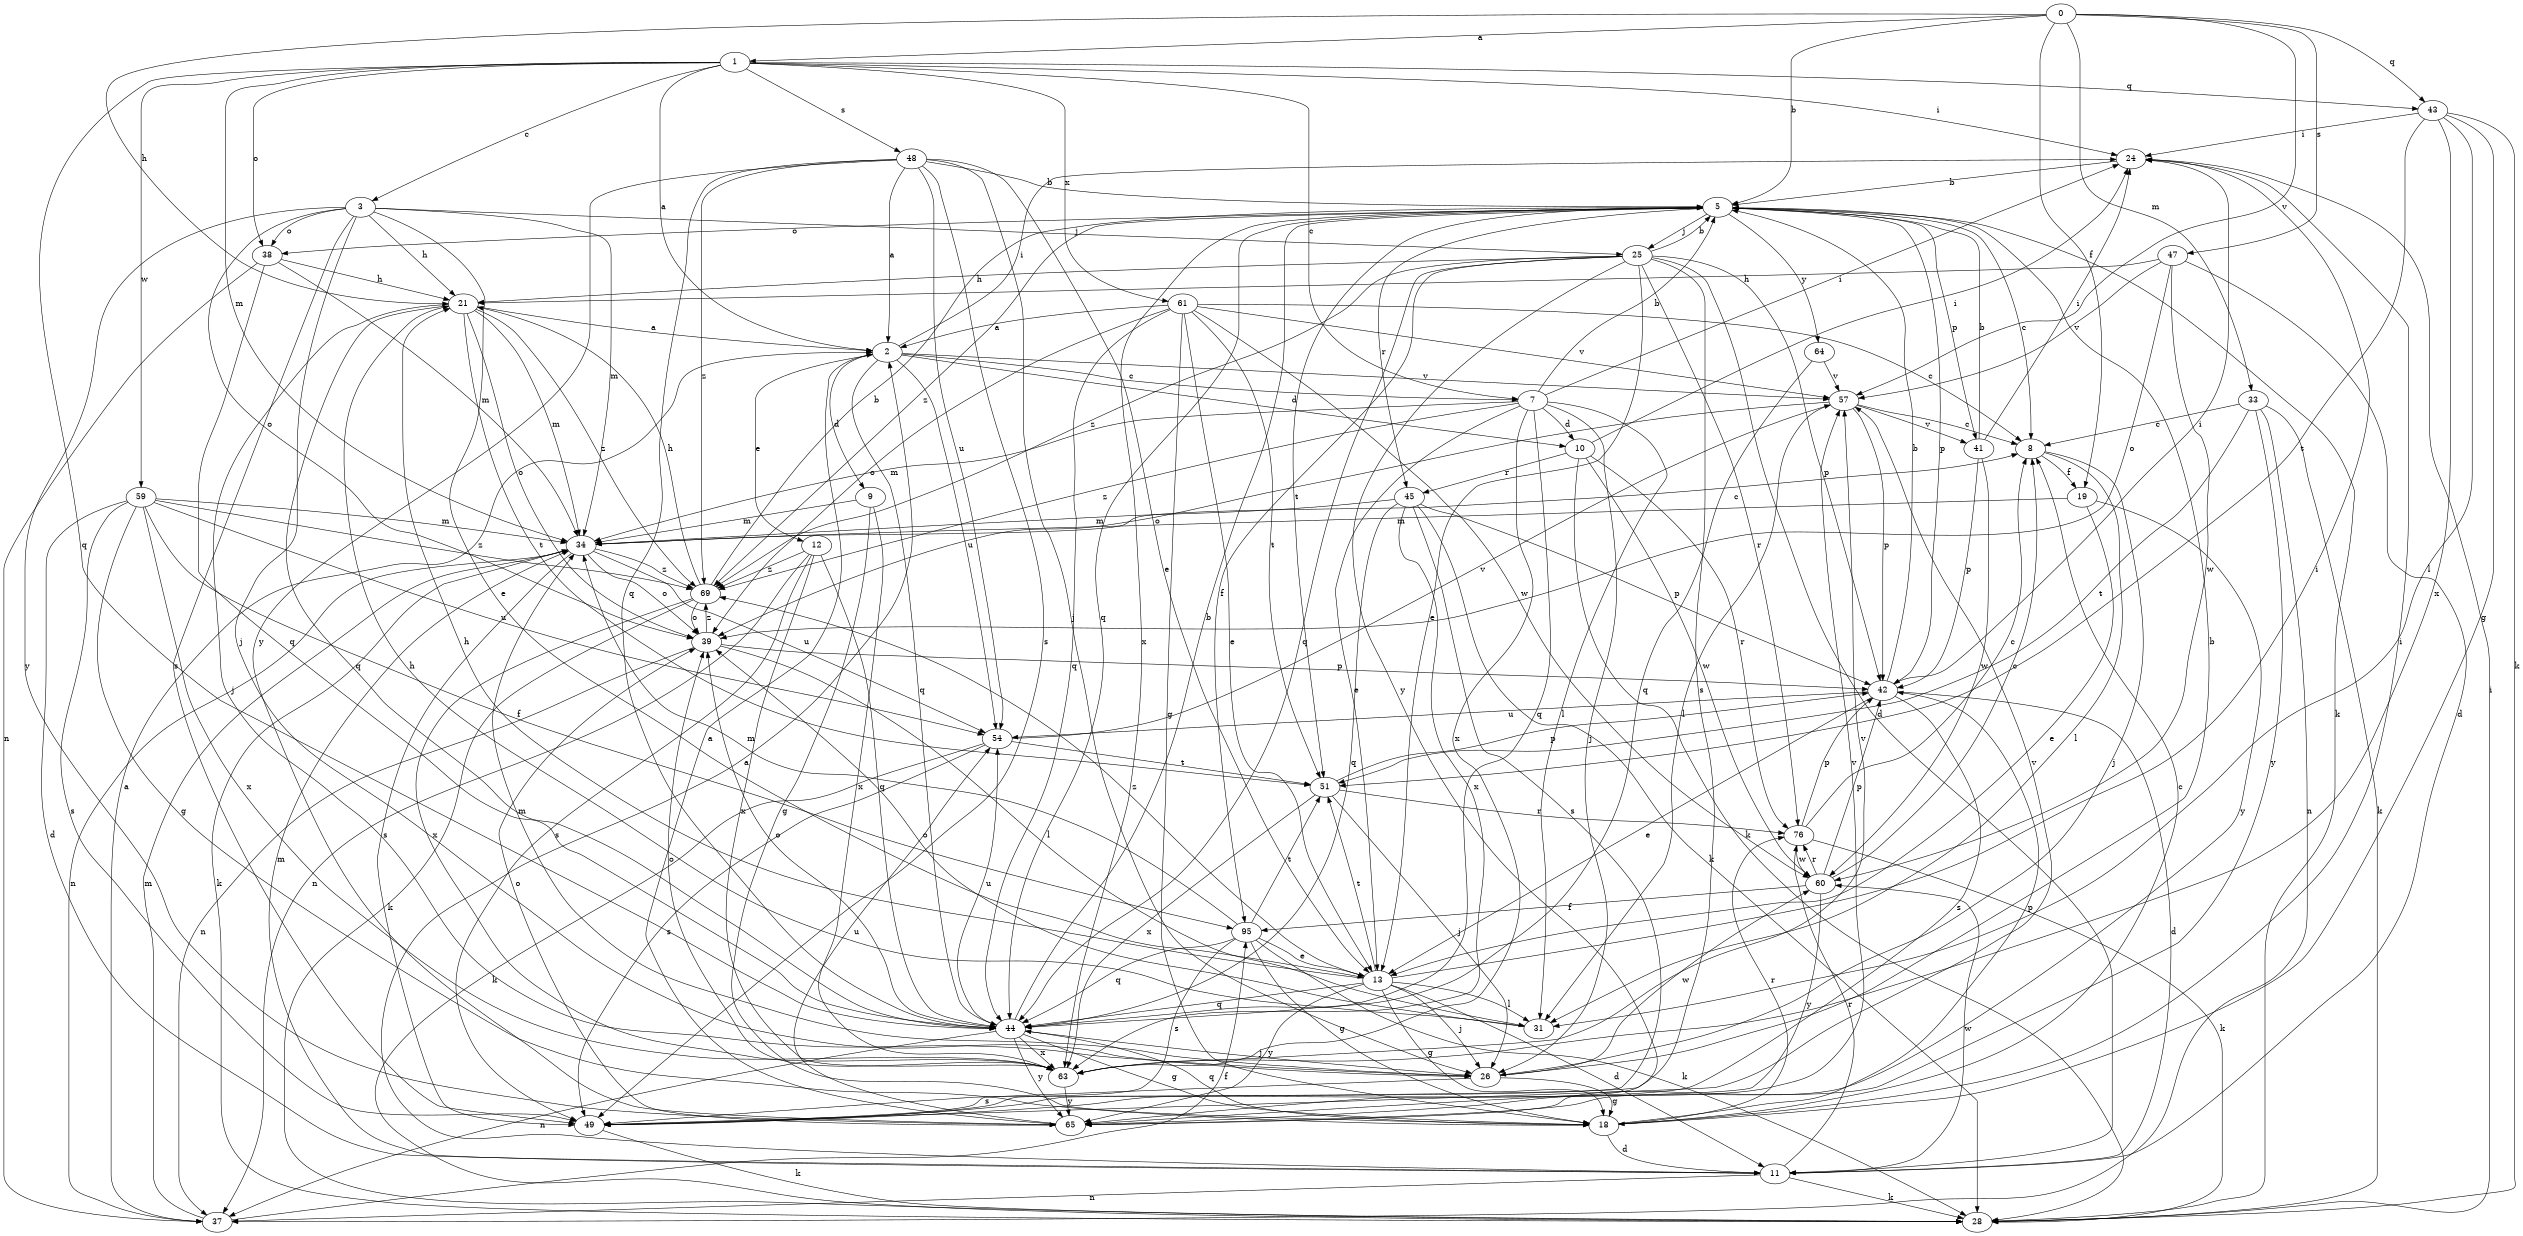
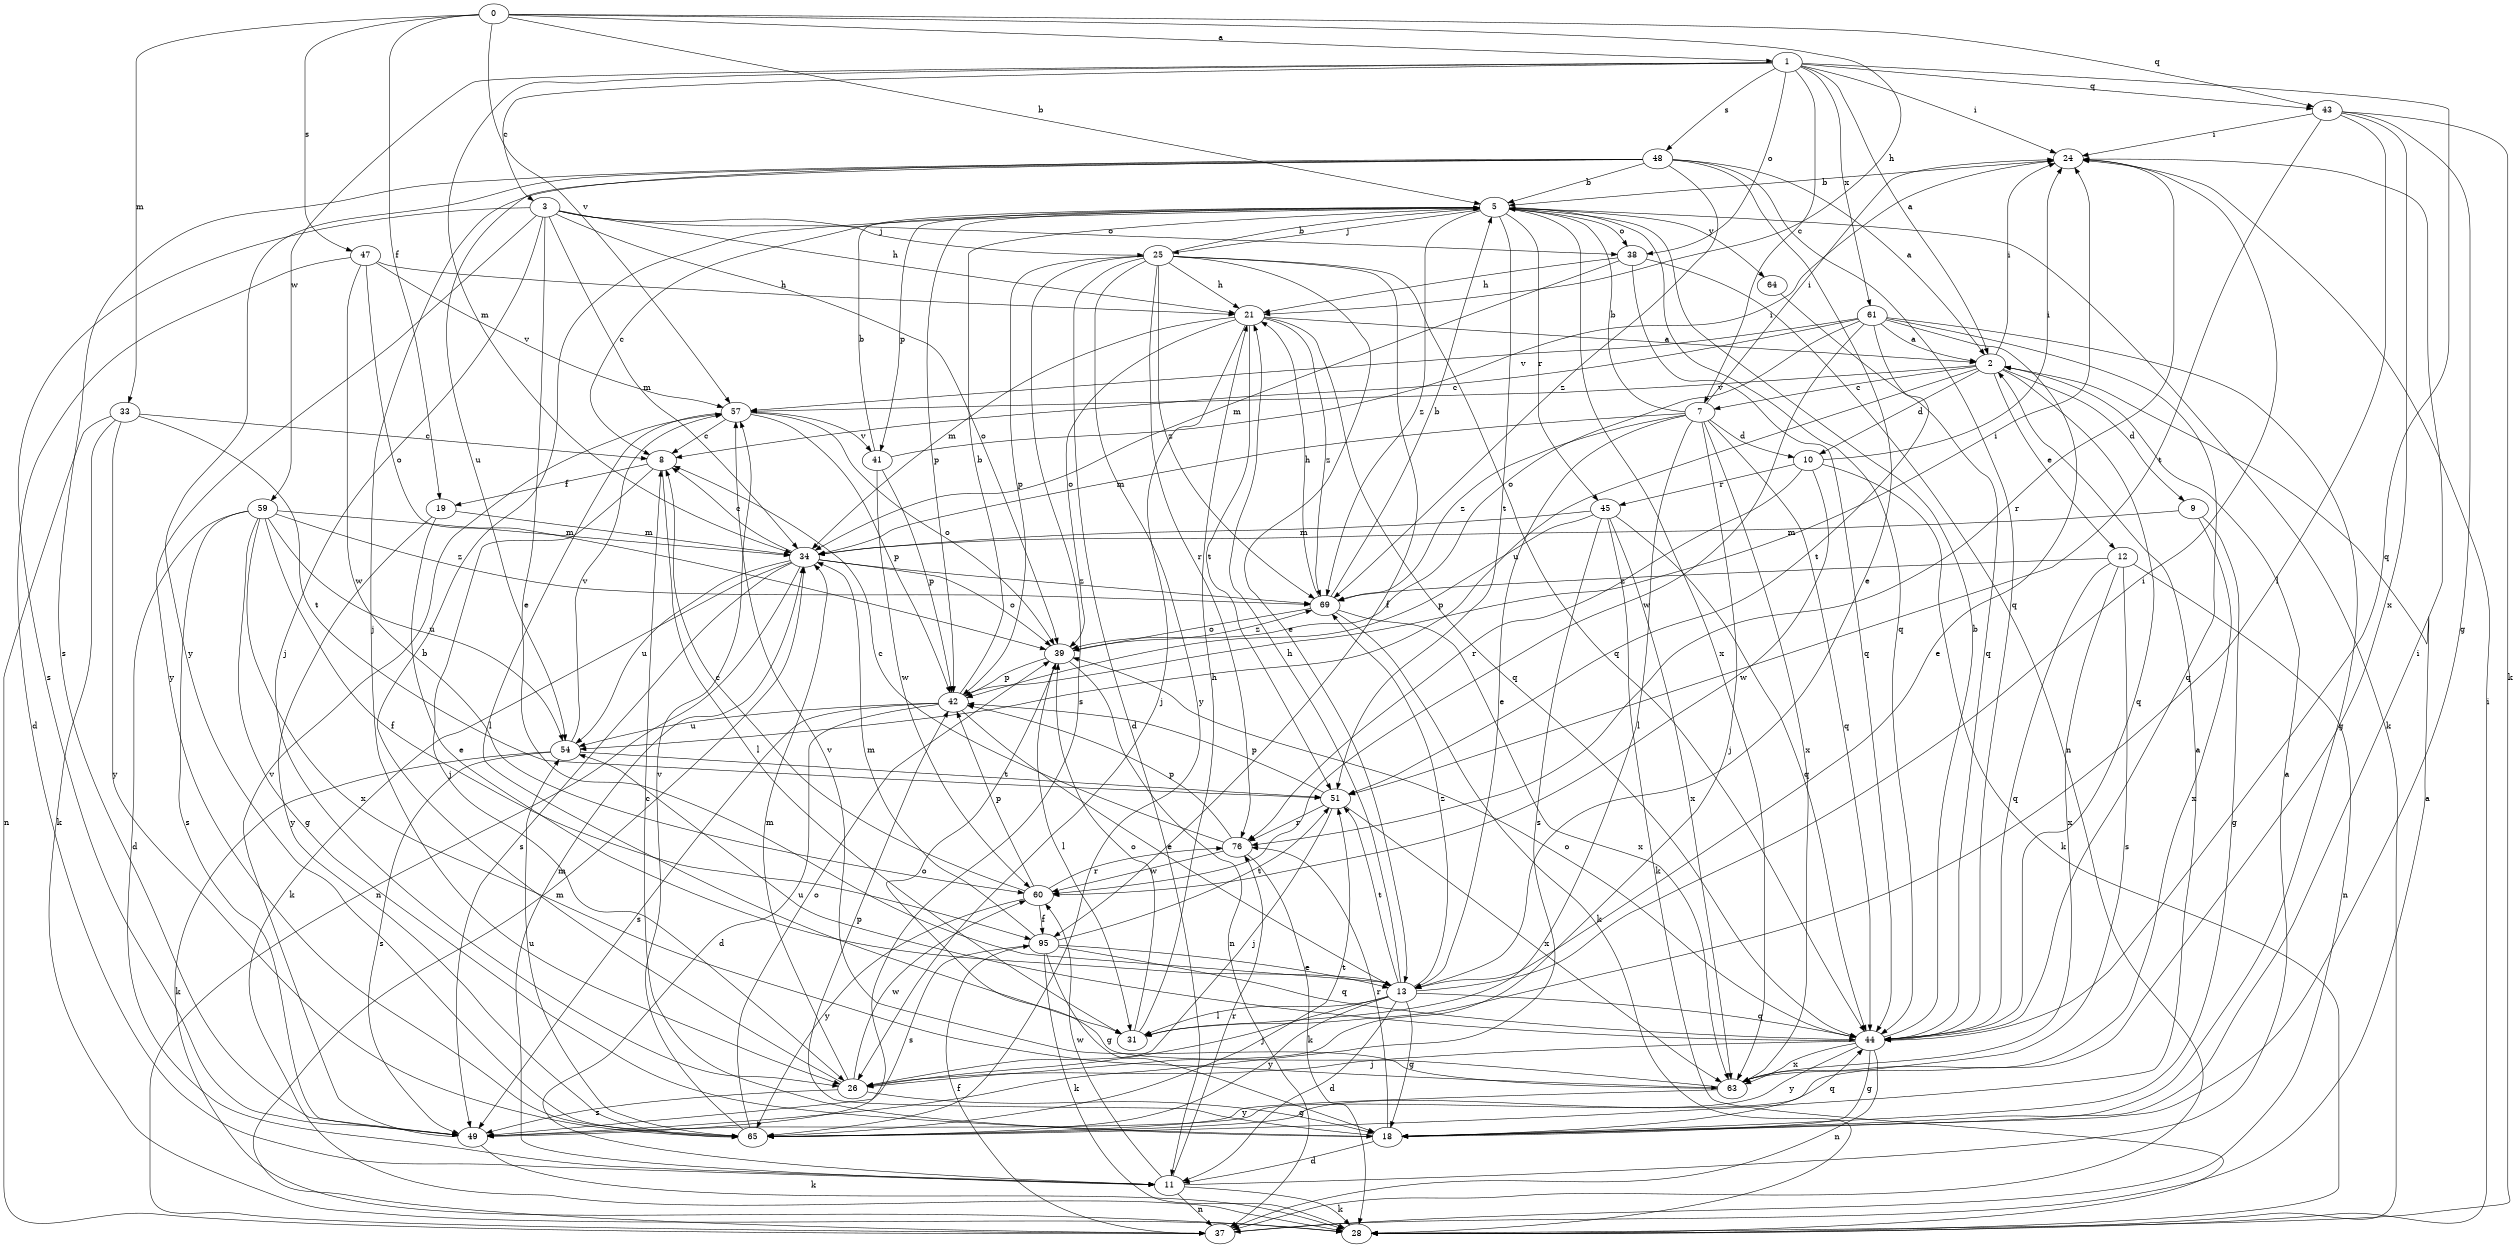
(1830, 374) -> none
none -> (1889, 589)
none -> (1151, 1086)
